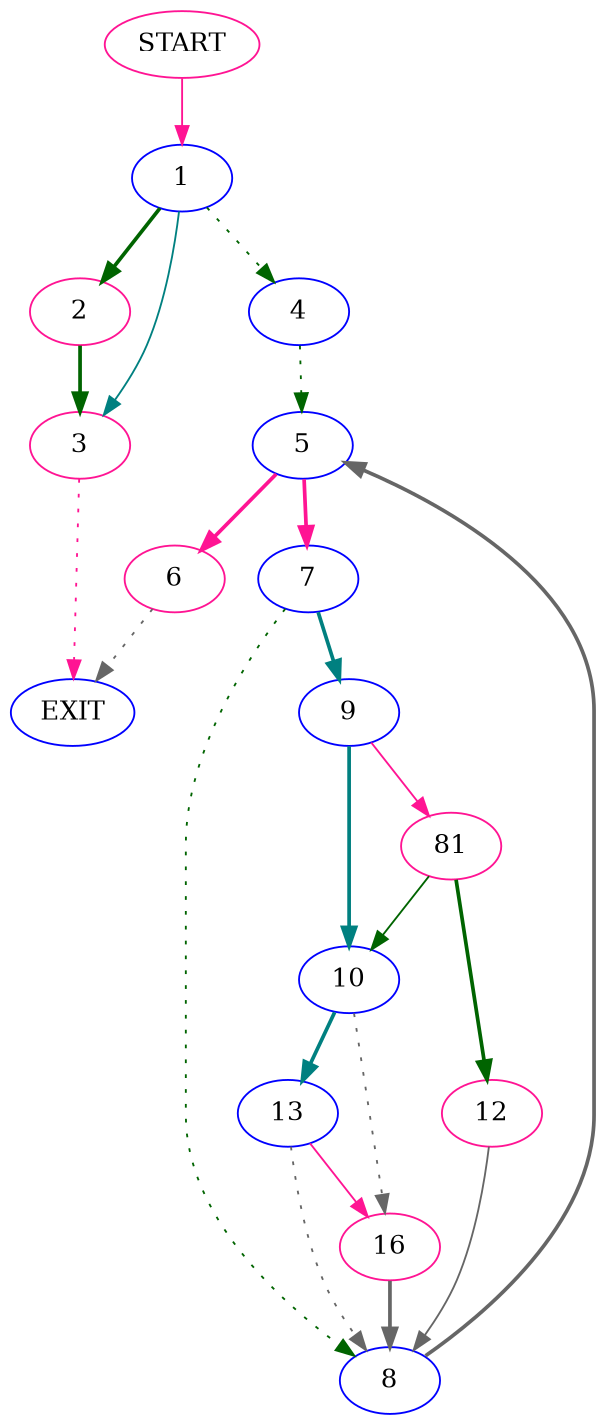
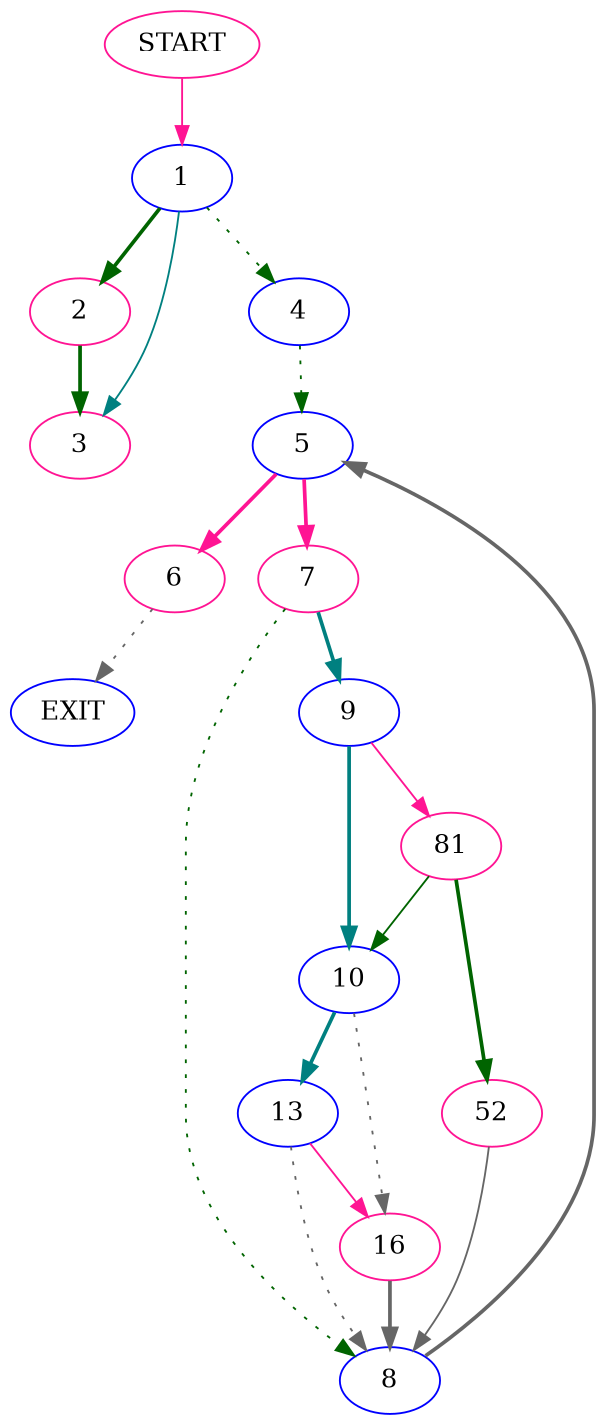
(77, 569) -> none
(308, 579) -> (308, 579)
(492, 1113) -> (492, 1113)
